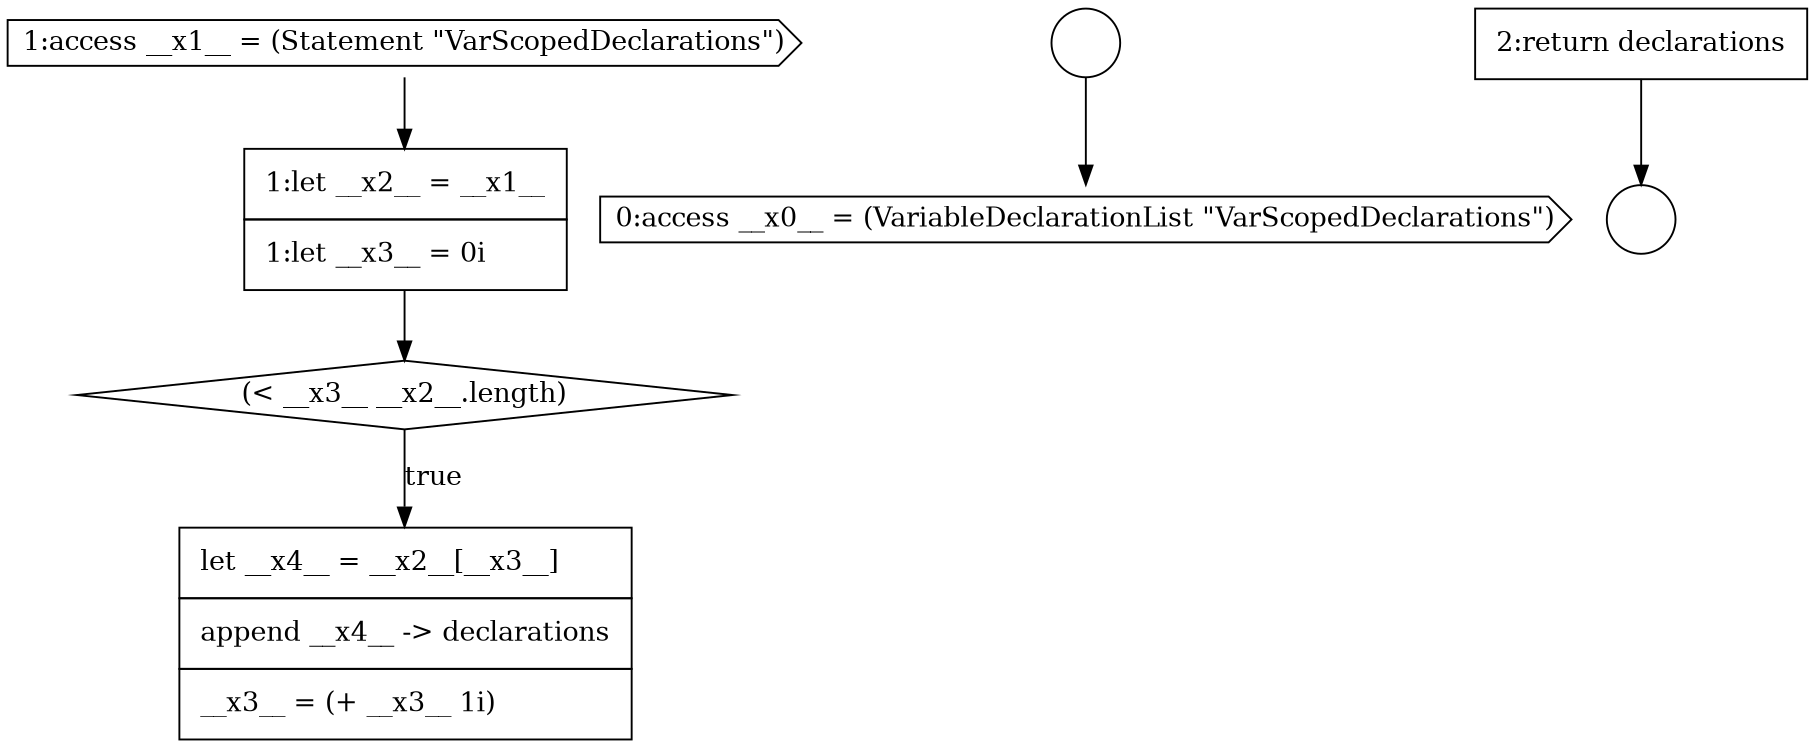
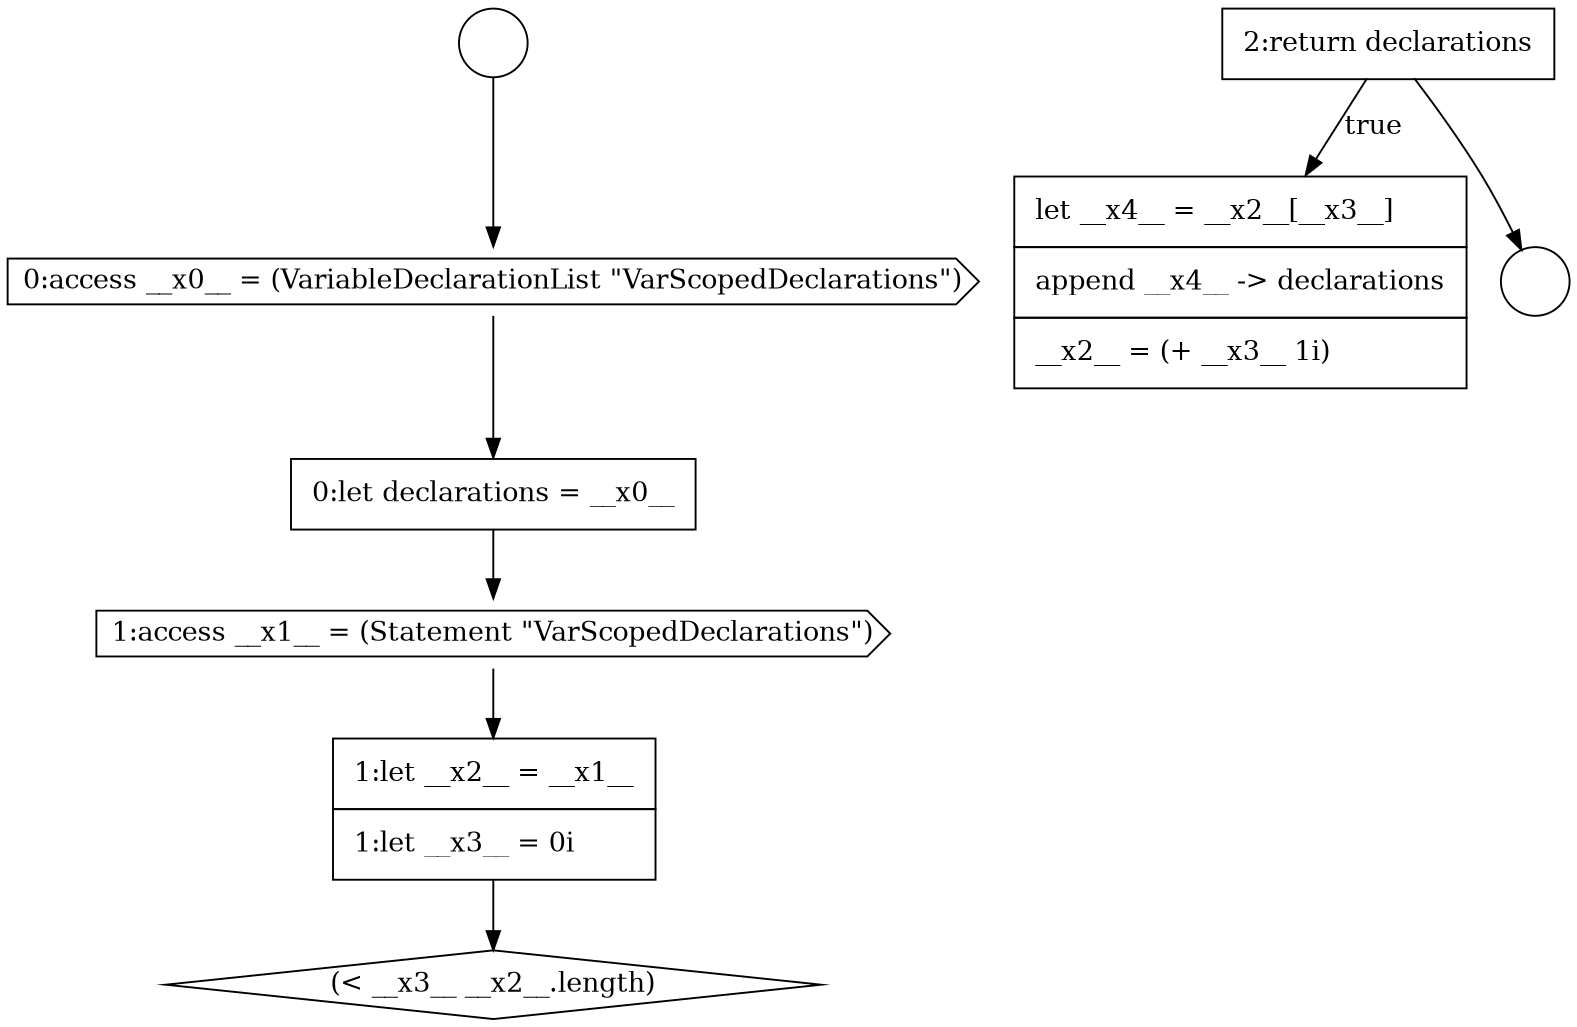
(405, 468) -> (1341, 119)
none -> (493, 493)
(348, 703) -> (1183, 352)
